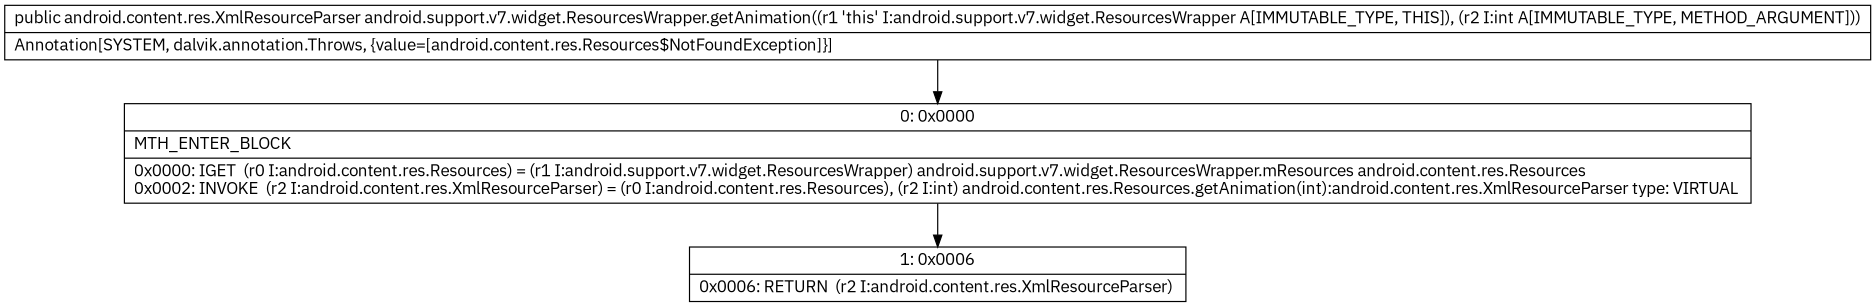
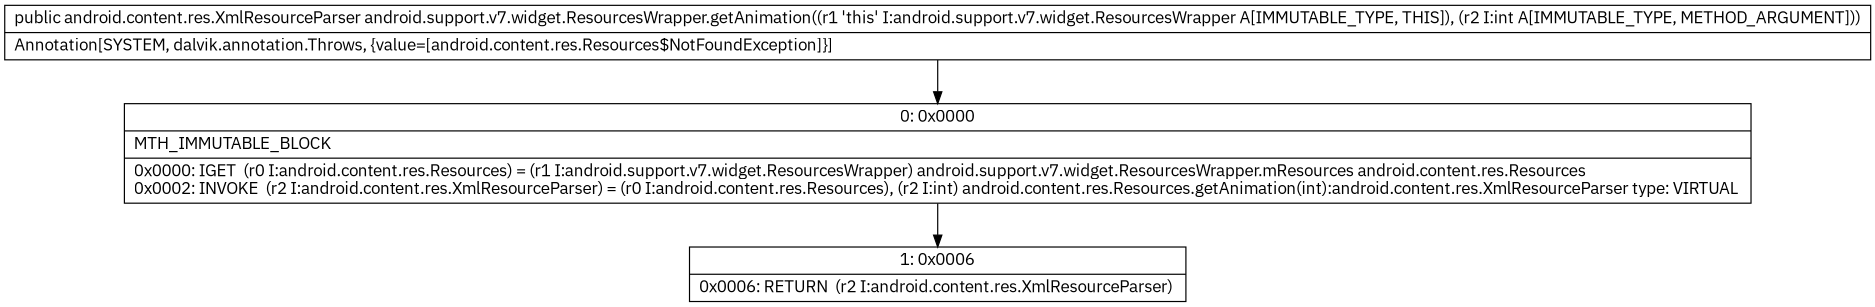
(213, 144) -> (233, 144)
